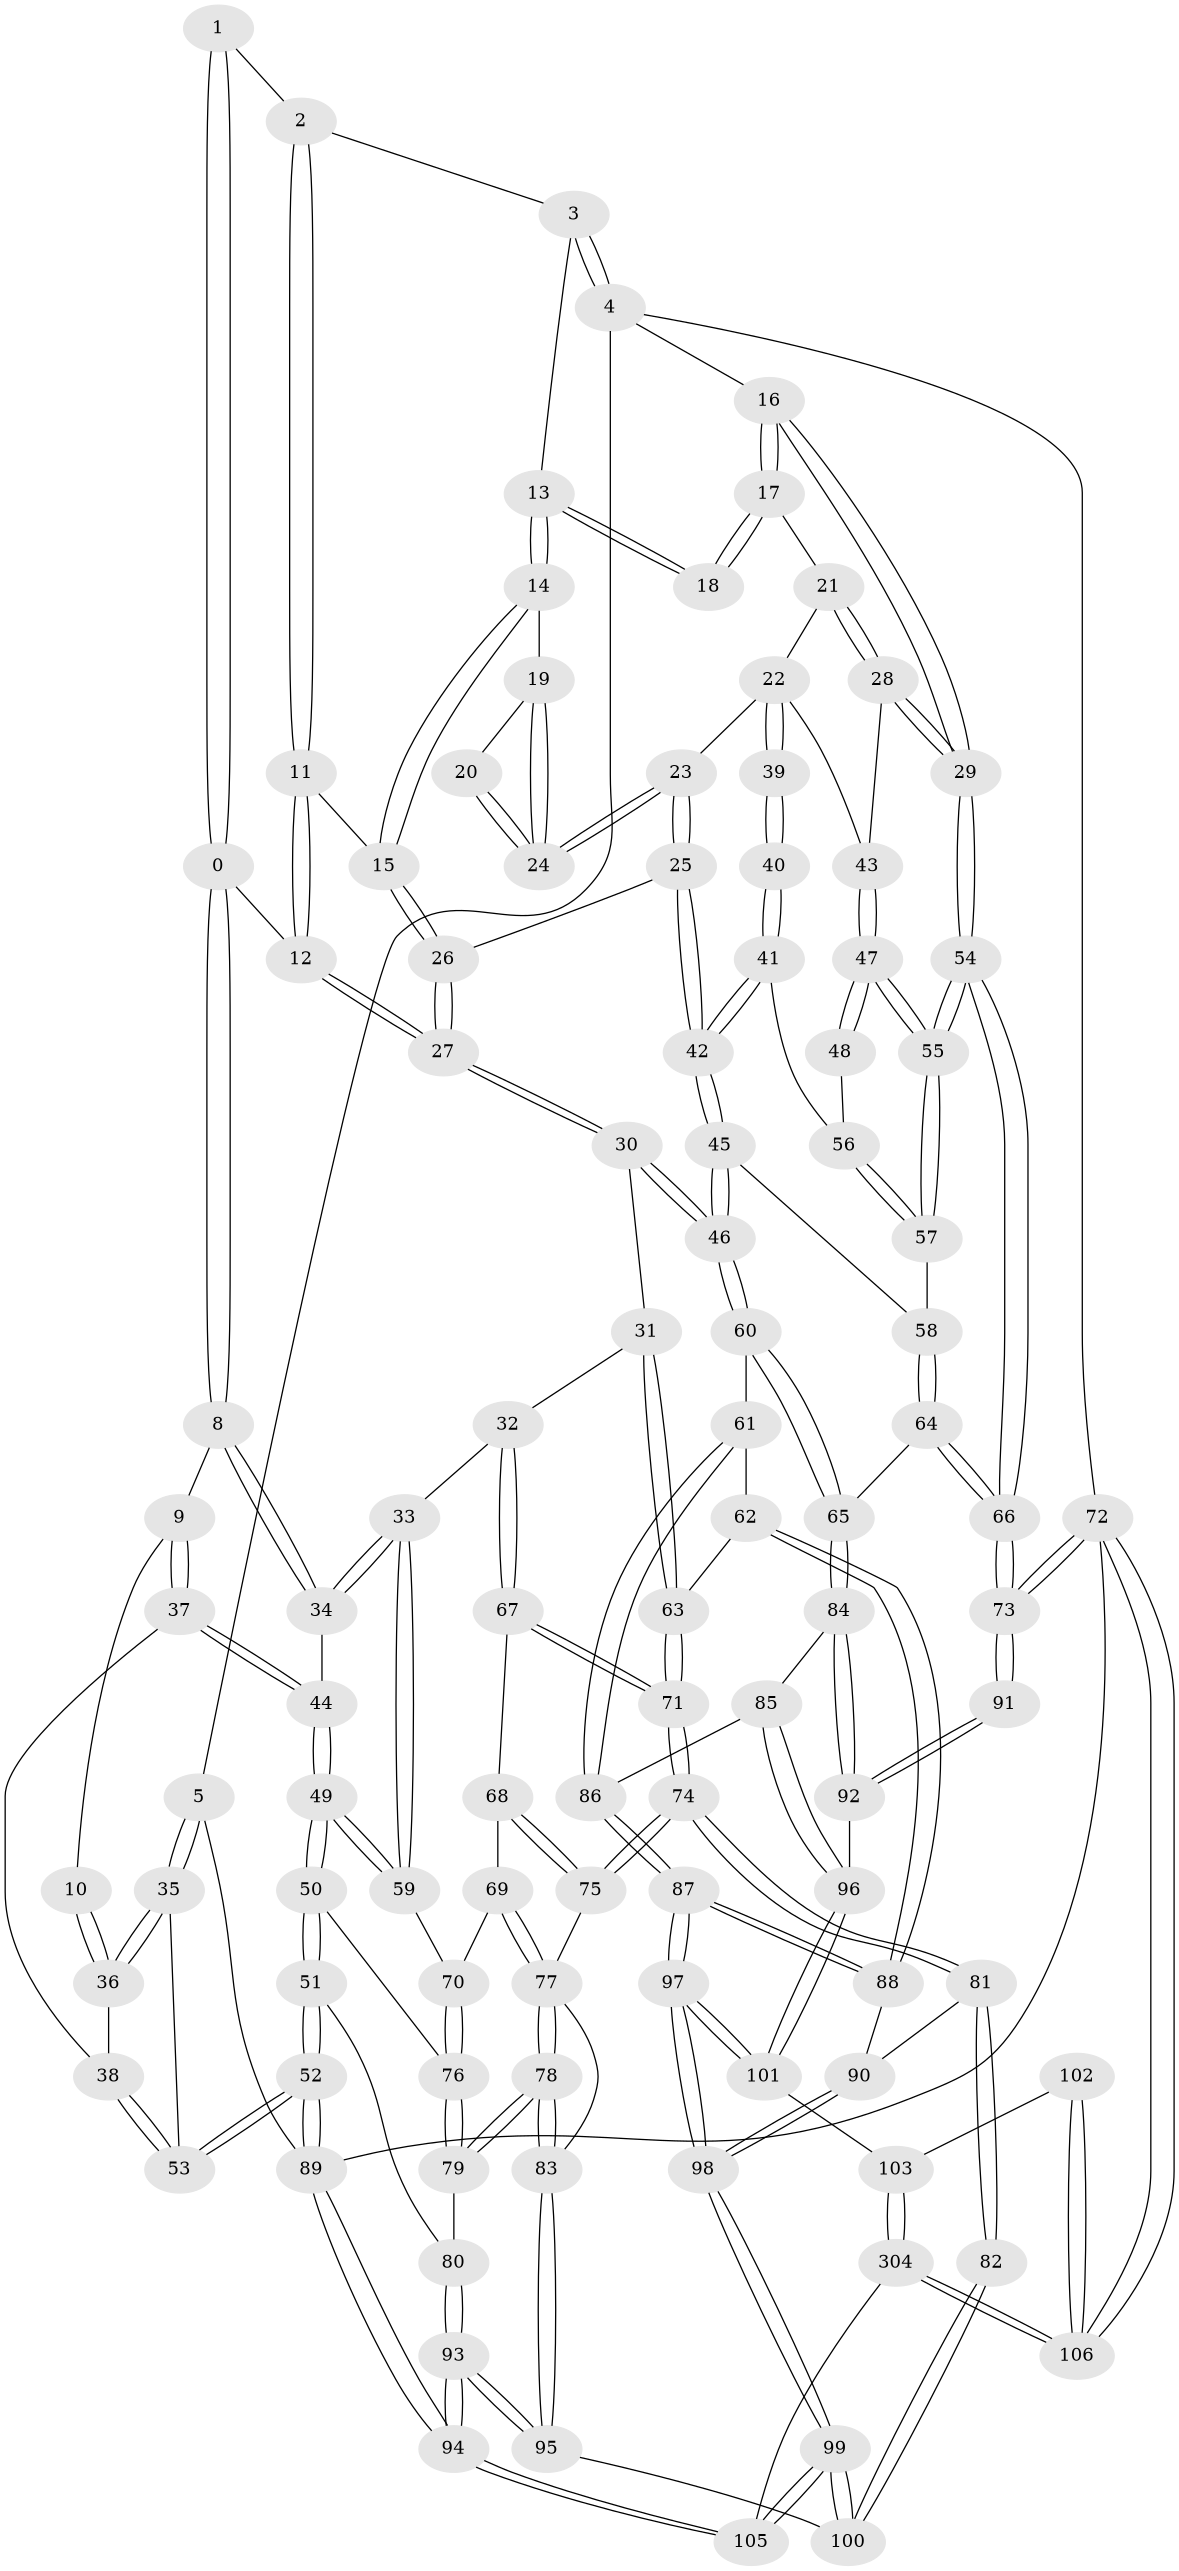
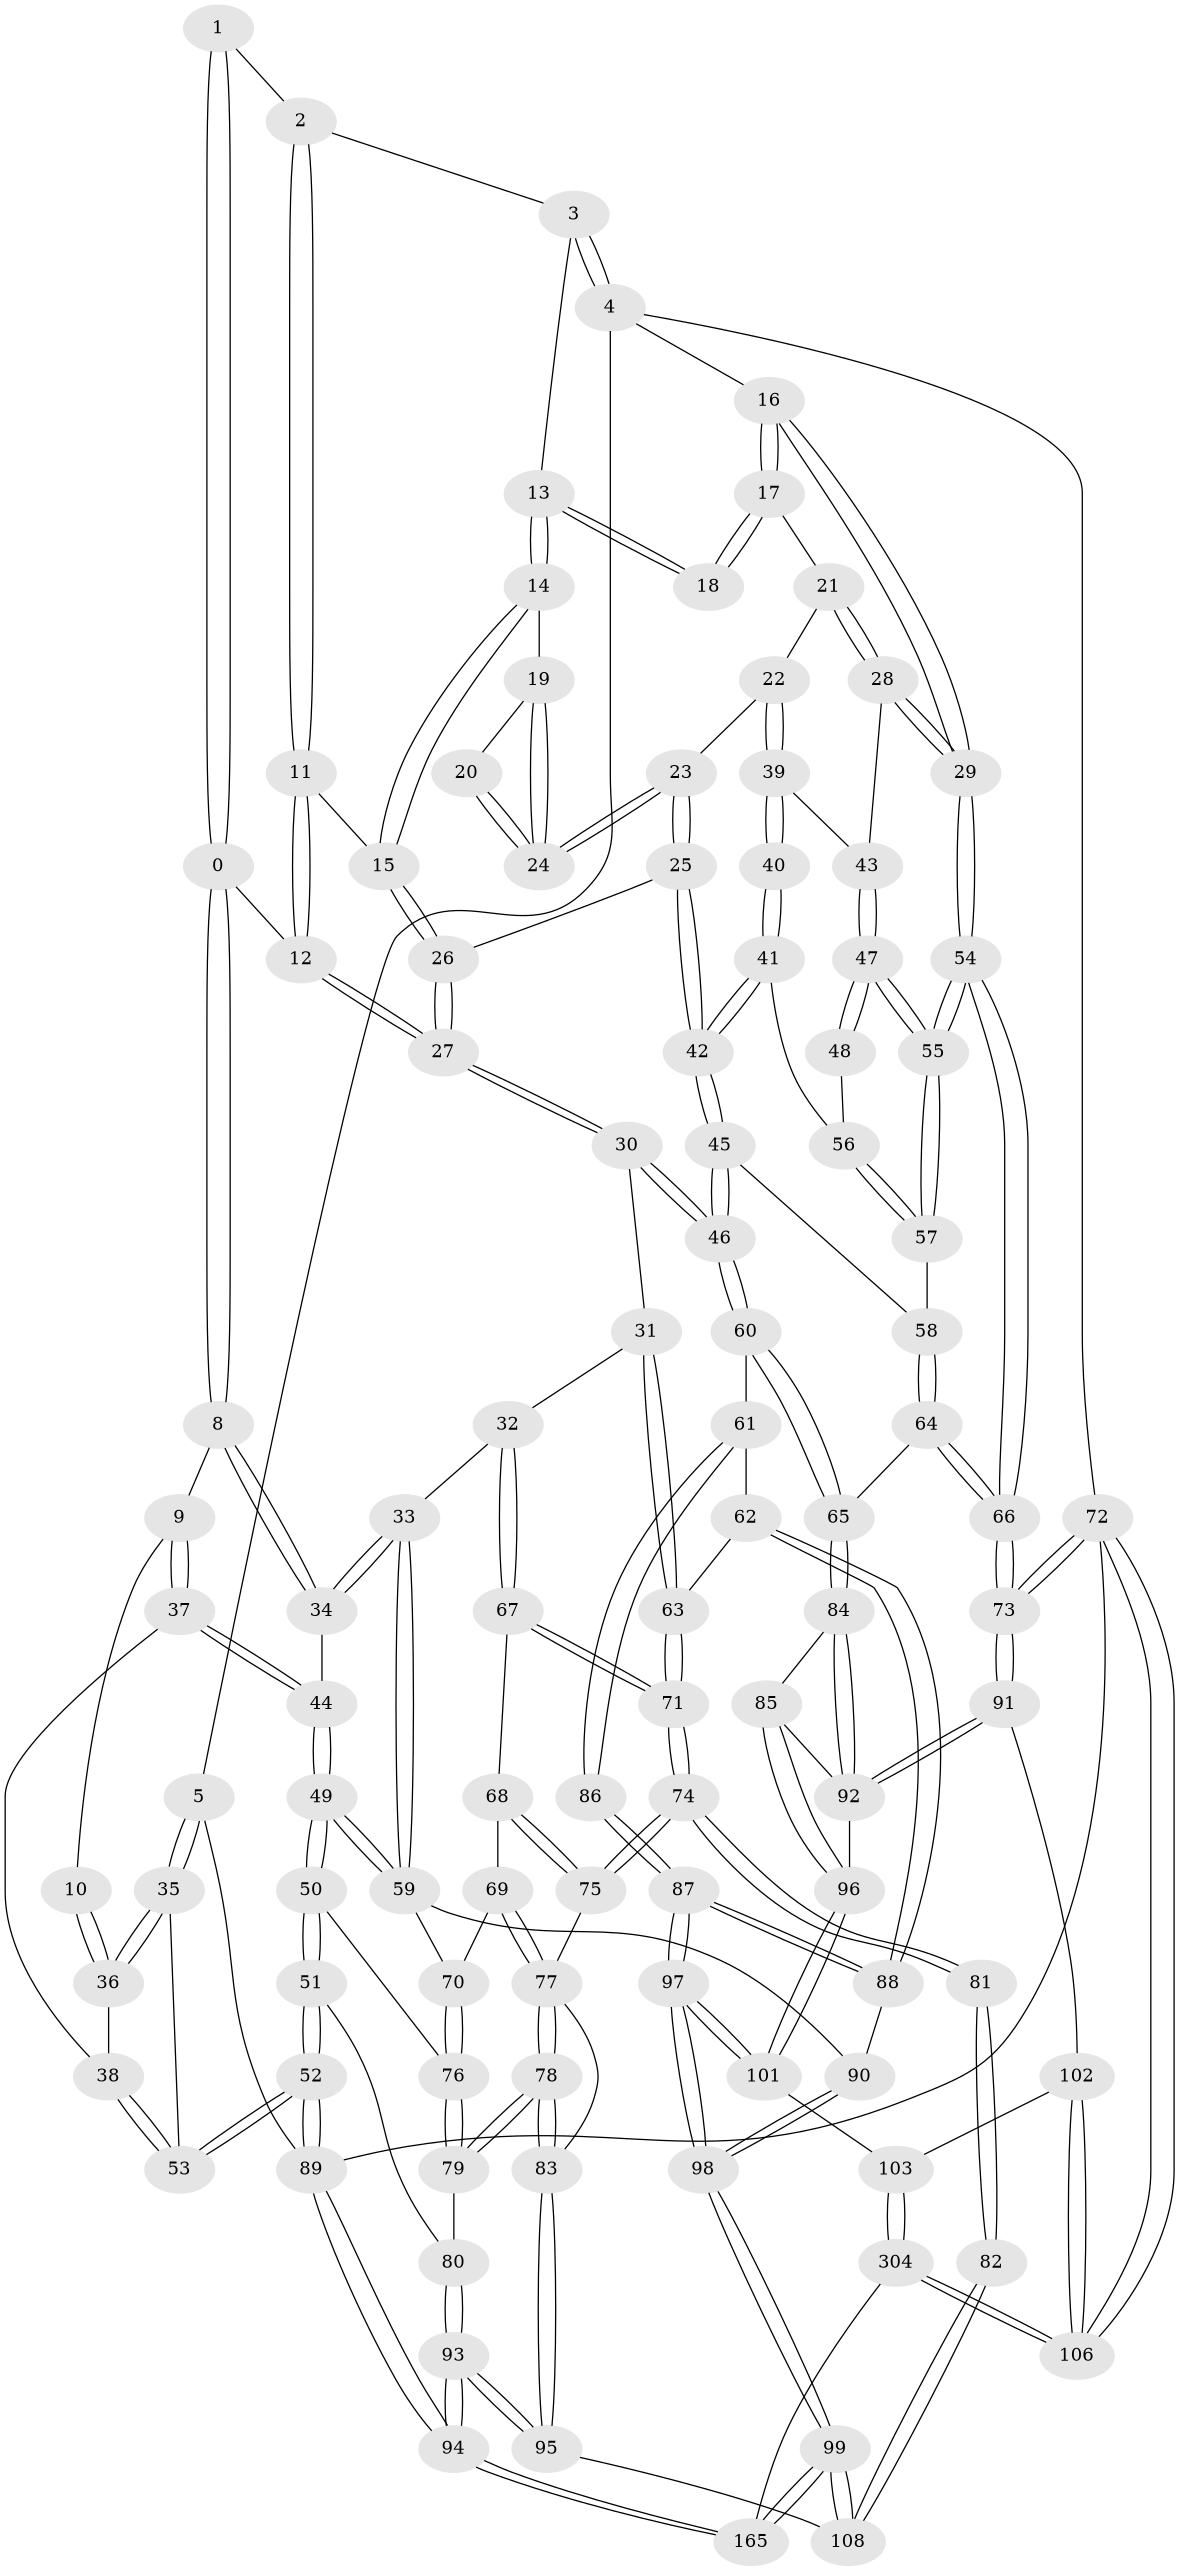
(831, 770) -> (821, 820)
(679, 1751) -> (808, 1751)
none -> (1056, 1888)
(920, 2030) -> (654, 1938)
(751, 2542) -> (751, 2542)
(848, 2542) -> (848, 2542)
